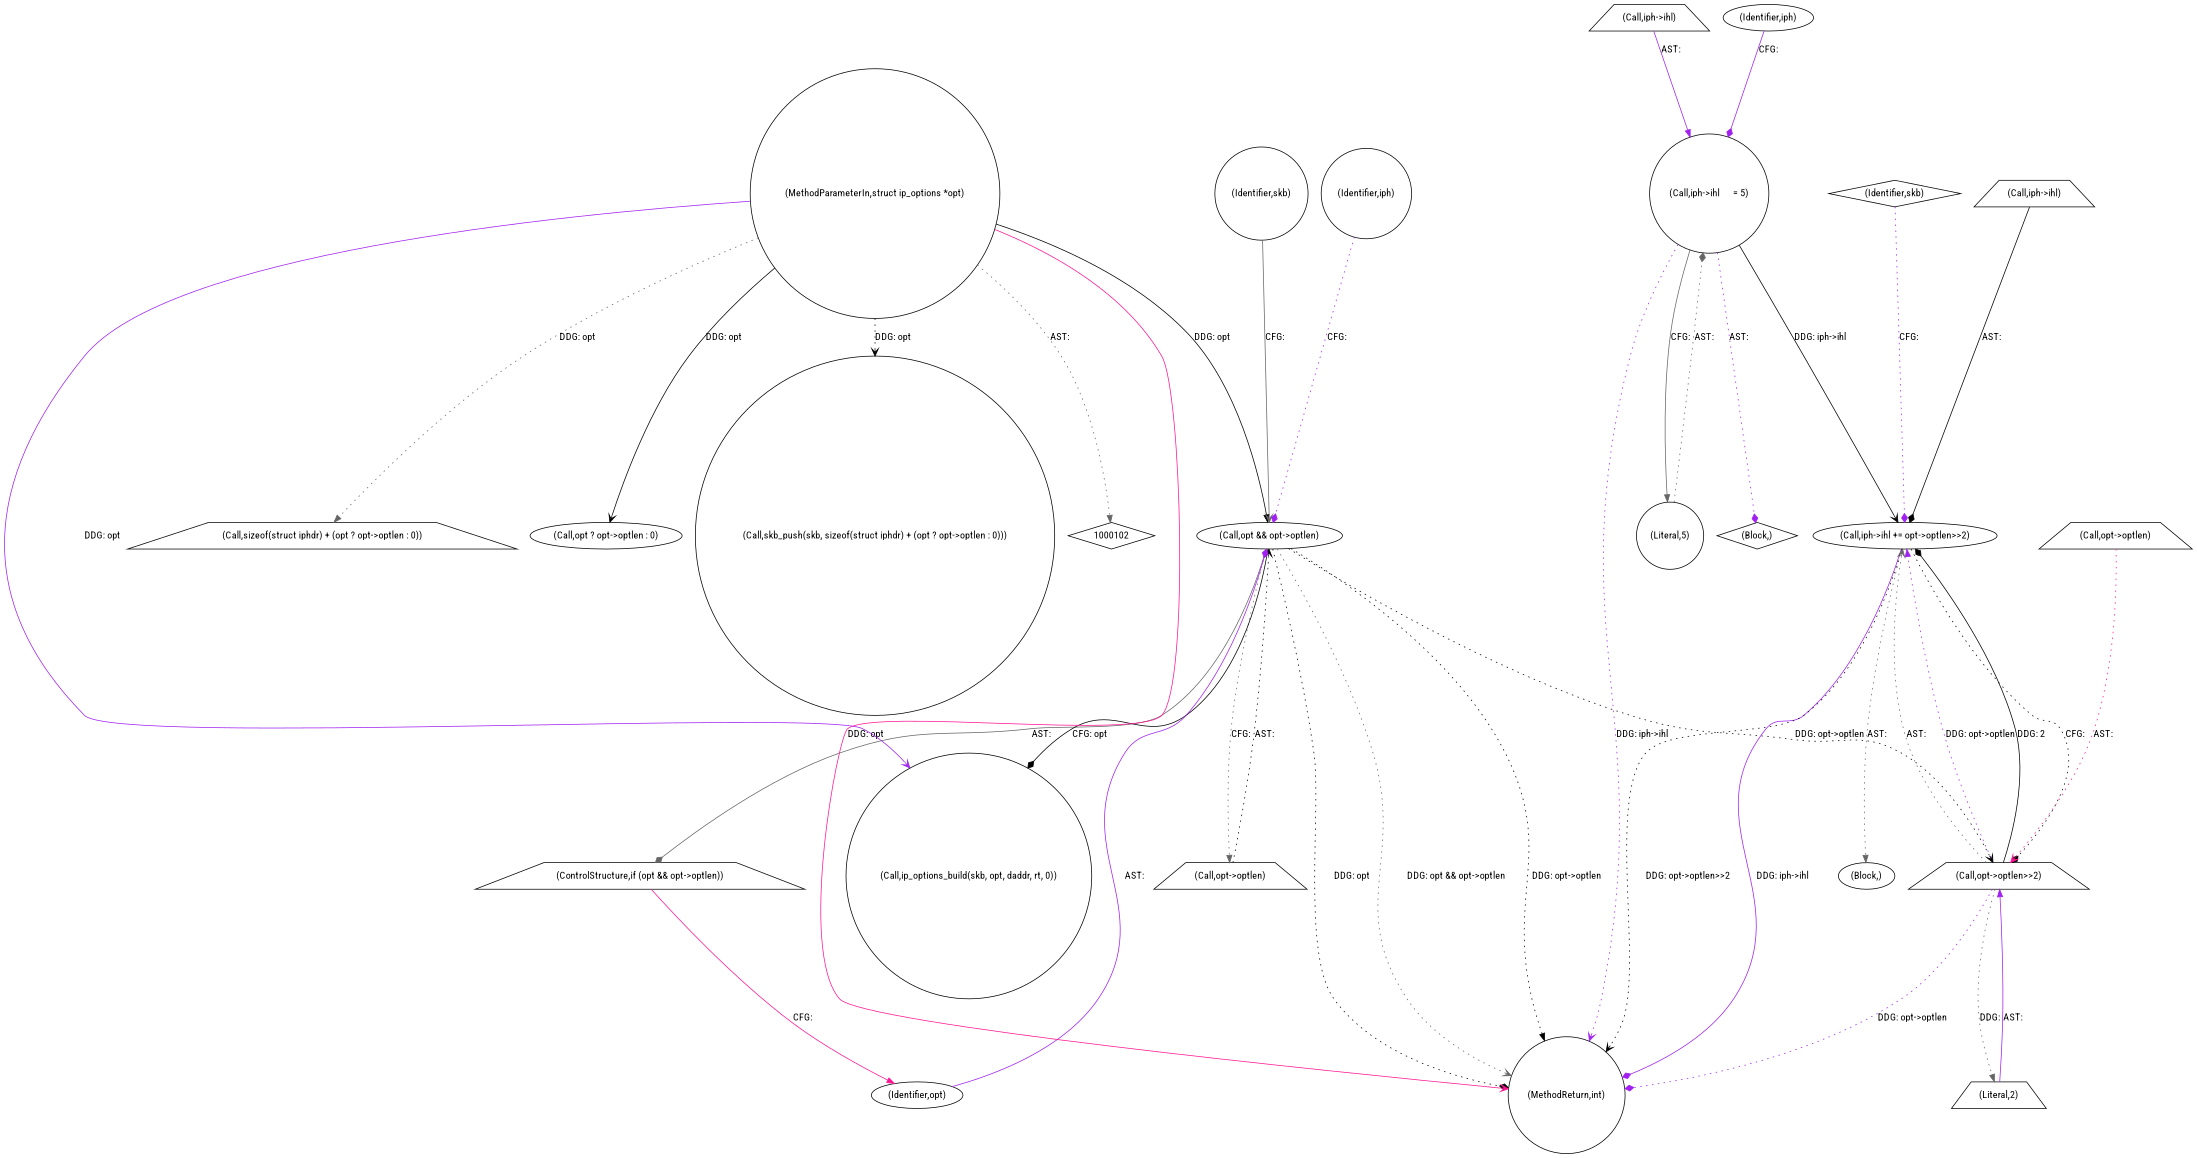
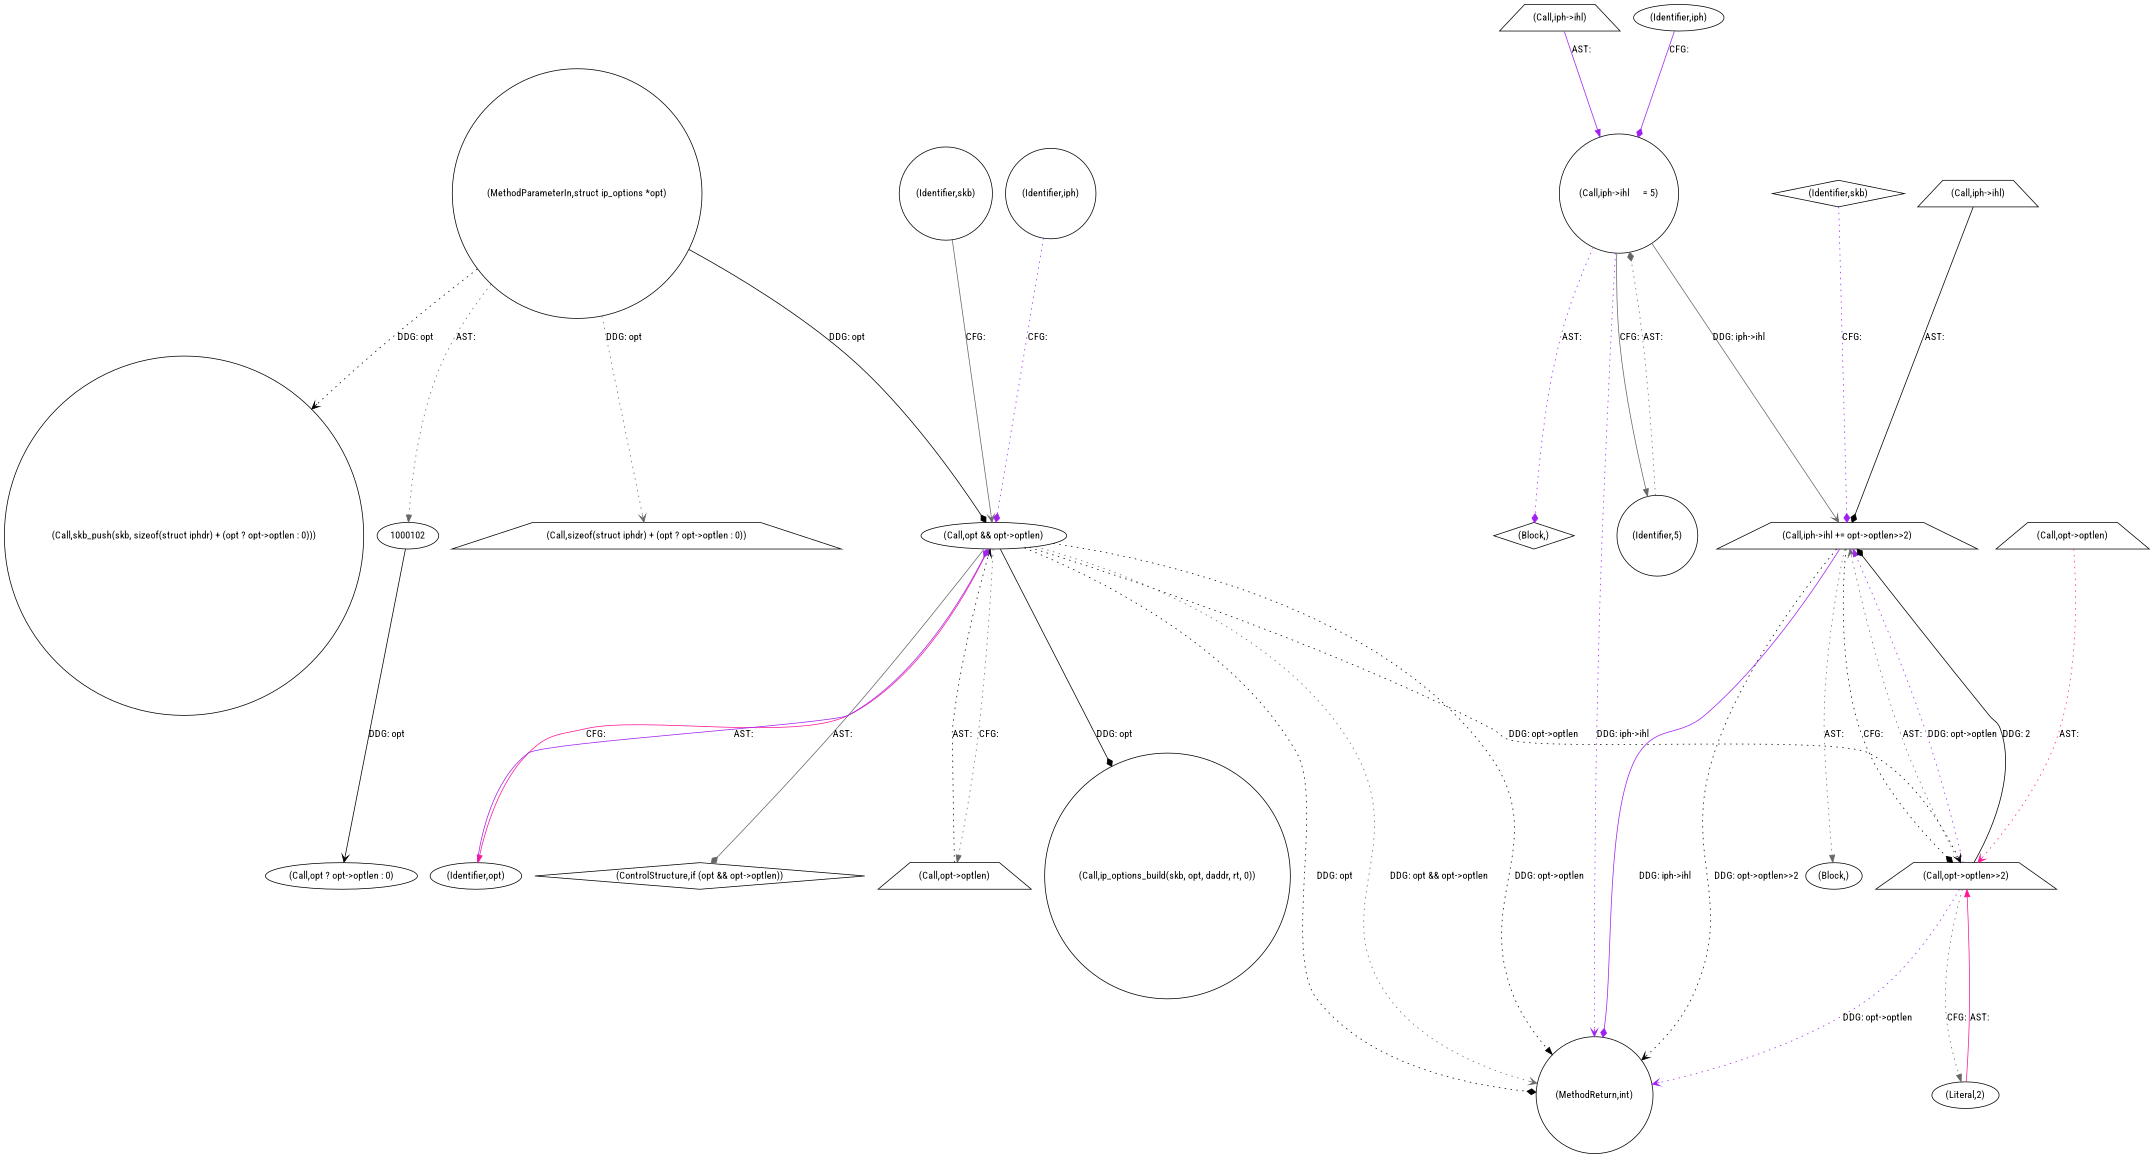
(1180, 326) -> (854, 361)
(531, 351) -> (622, 415)
(674, 378) -> (375, 702)
(1818, 380) -> (1743, 380)
(1112, 536) -> (408, 536)
(1670, 536) -> (1657, 536)
(1905, 536) -> (1847, 536)
(16, 606) -> none
(867, 723) -> none
(1090, 734) -> (1115, 734)
(640, 876) -> (700, 876)
(2003, 989) -> (1970, 990)
(760, 997) -> (706, 727)
(1991, 1018) -> (1958, 1018)
(1840, 1032) -> (1833, 1021)
(1999, 1095) -> (1966, 1095)
